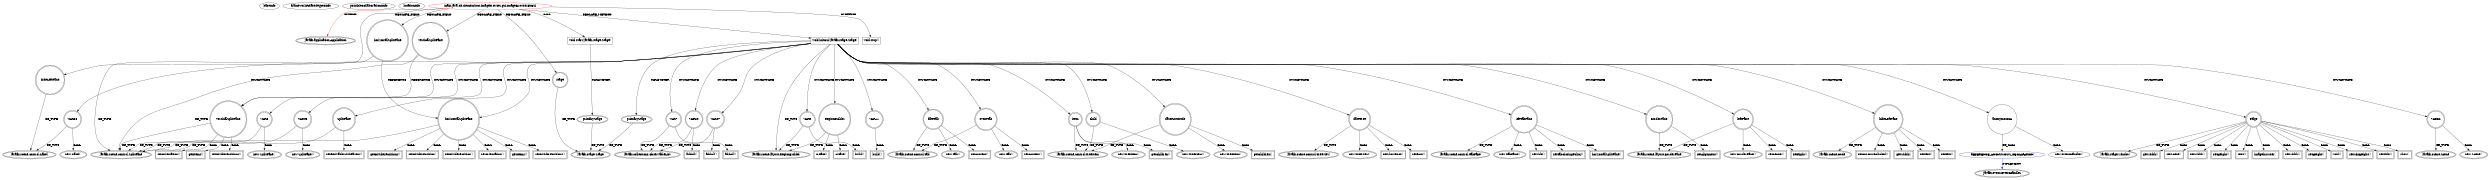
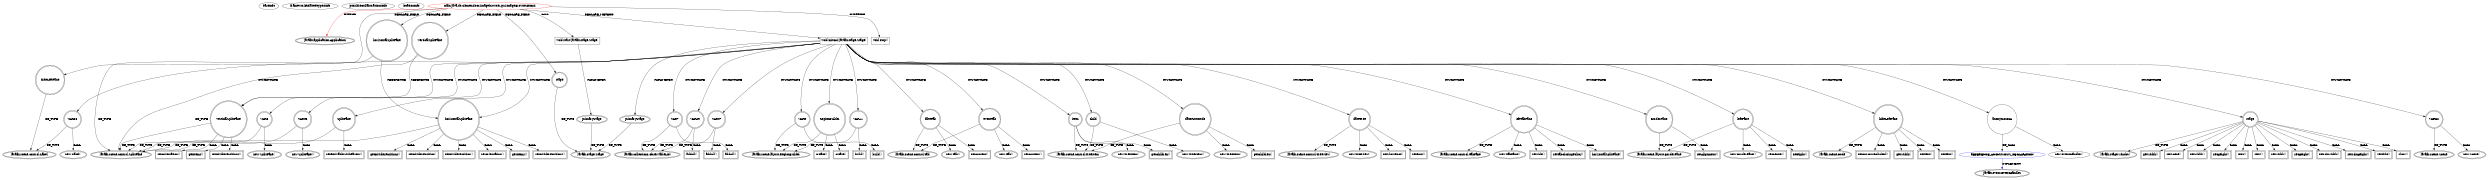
(789, 89) -> (814, 143)
(2265, 155) -> (2259, 155)
(2337, 155) -> (2329, 155)
